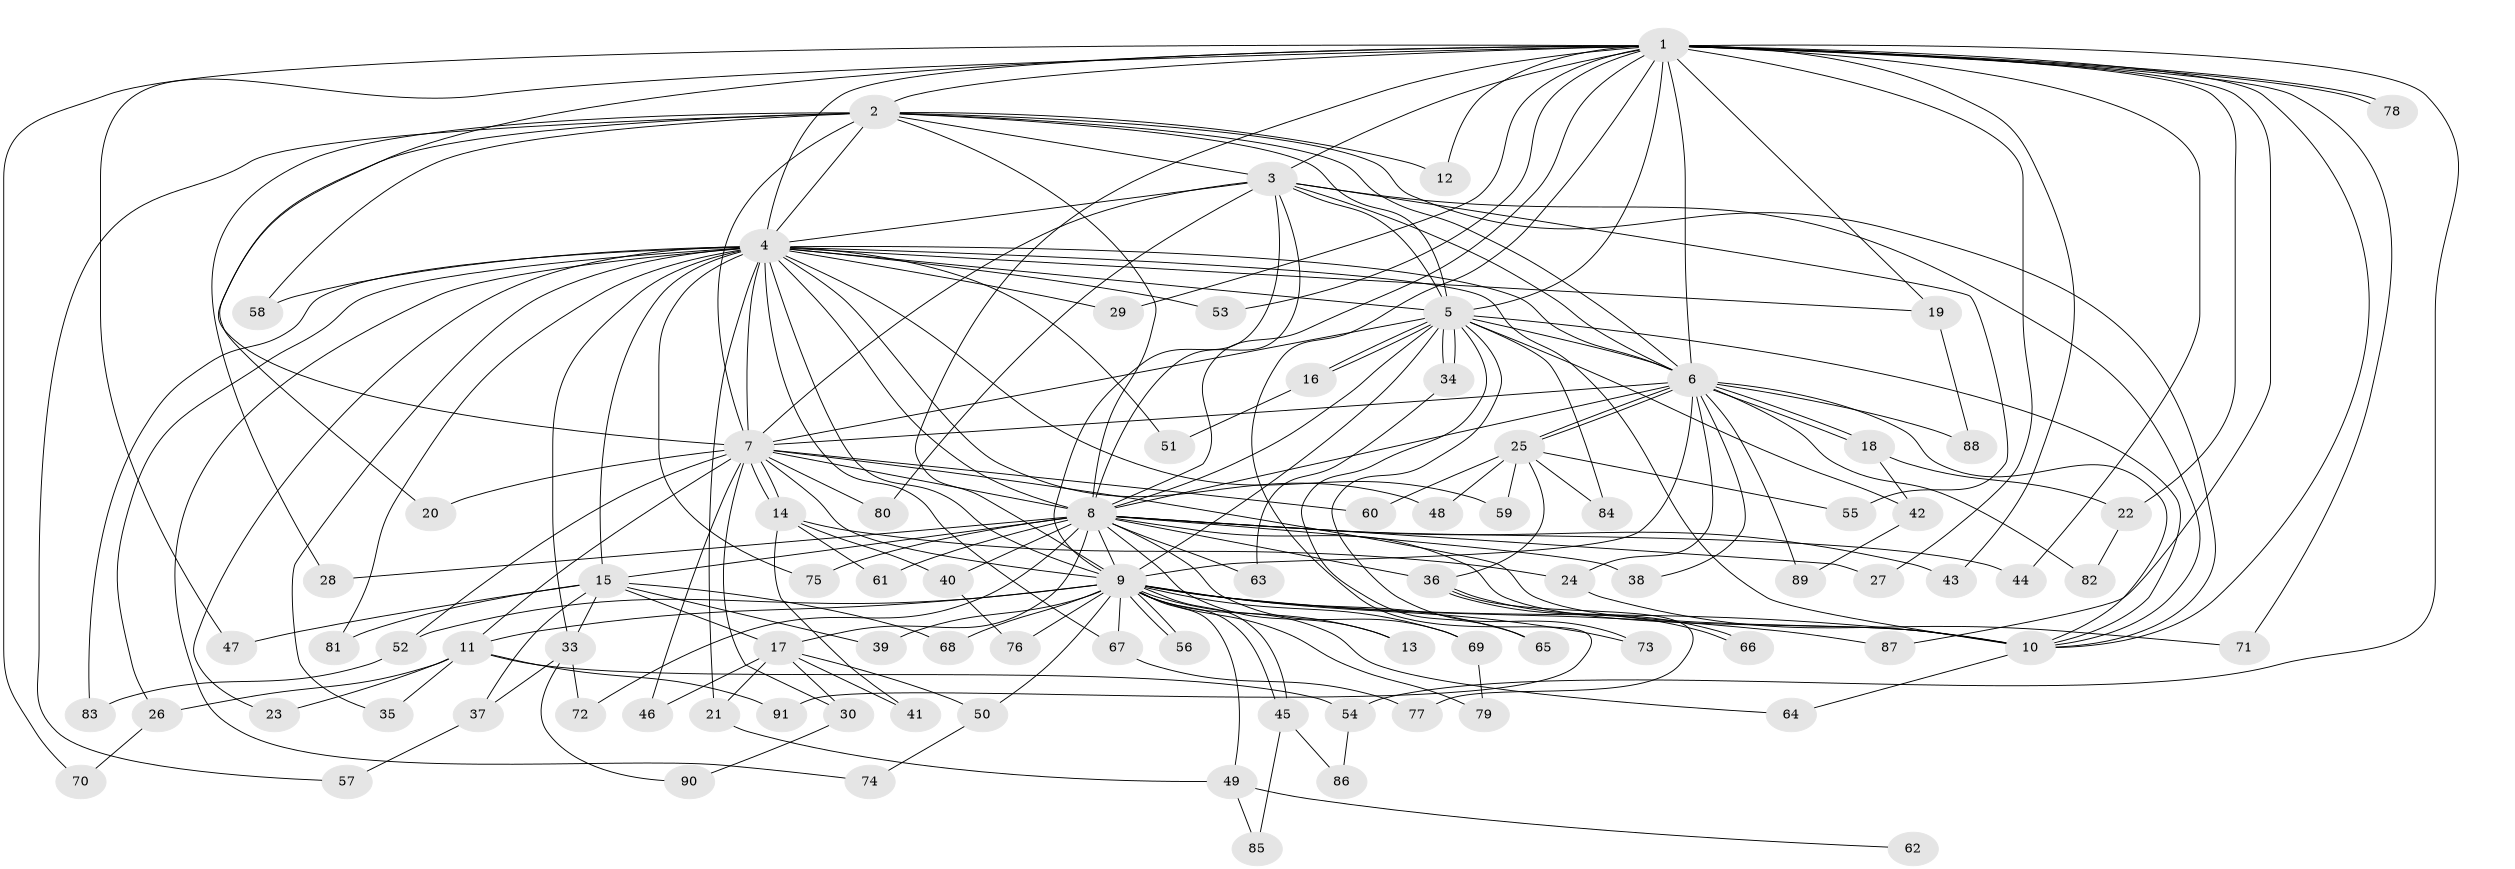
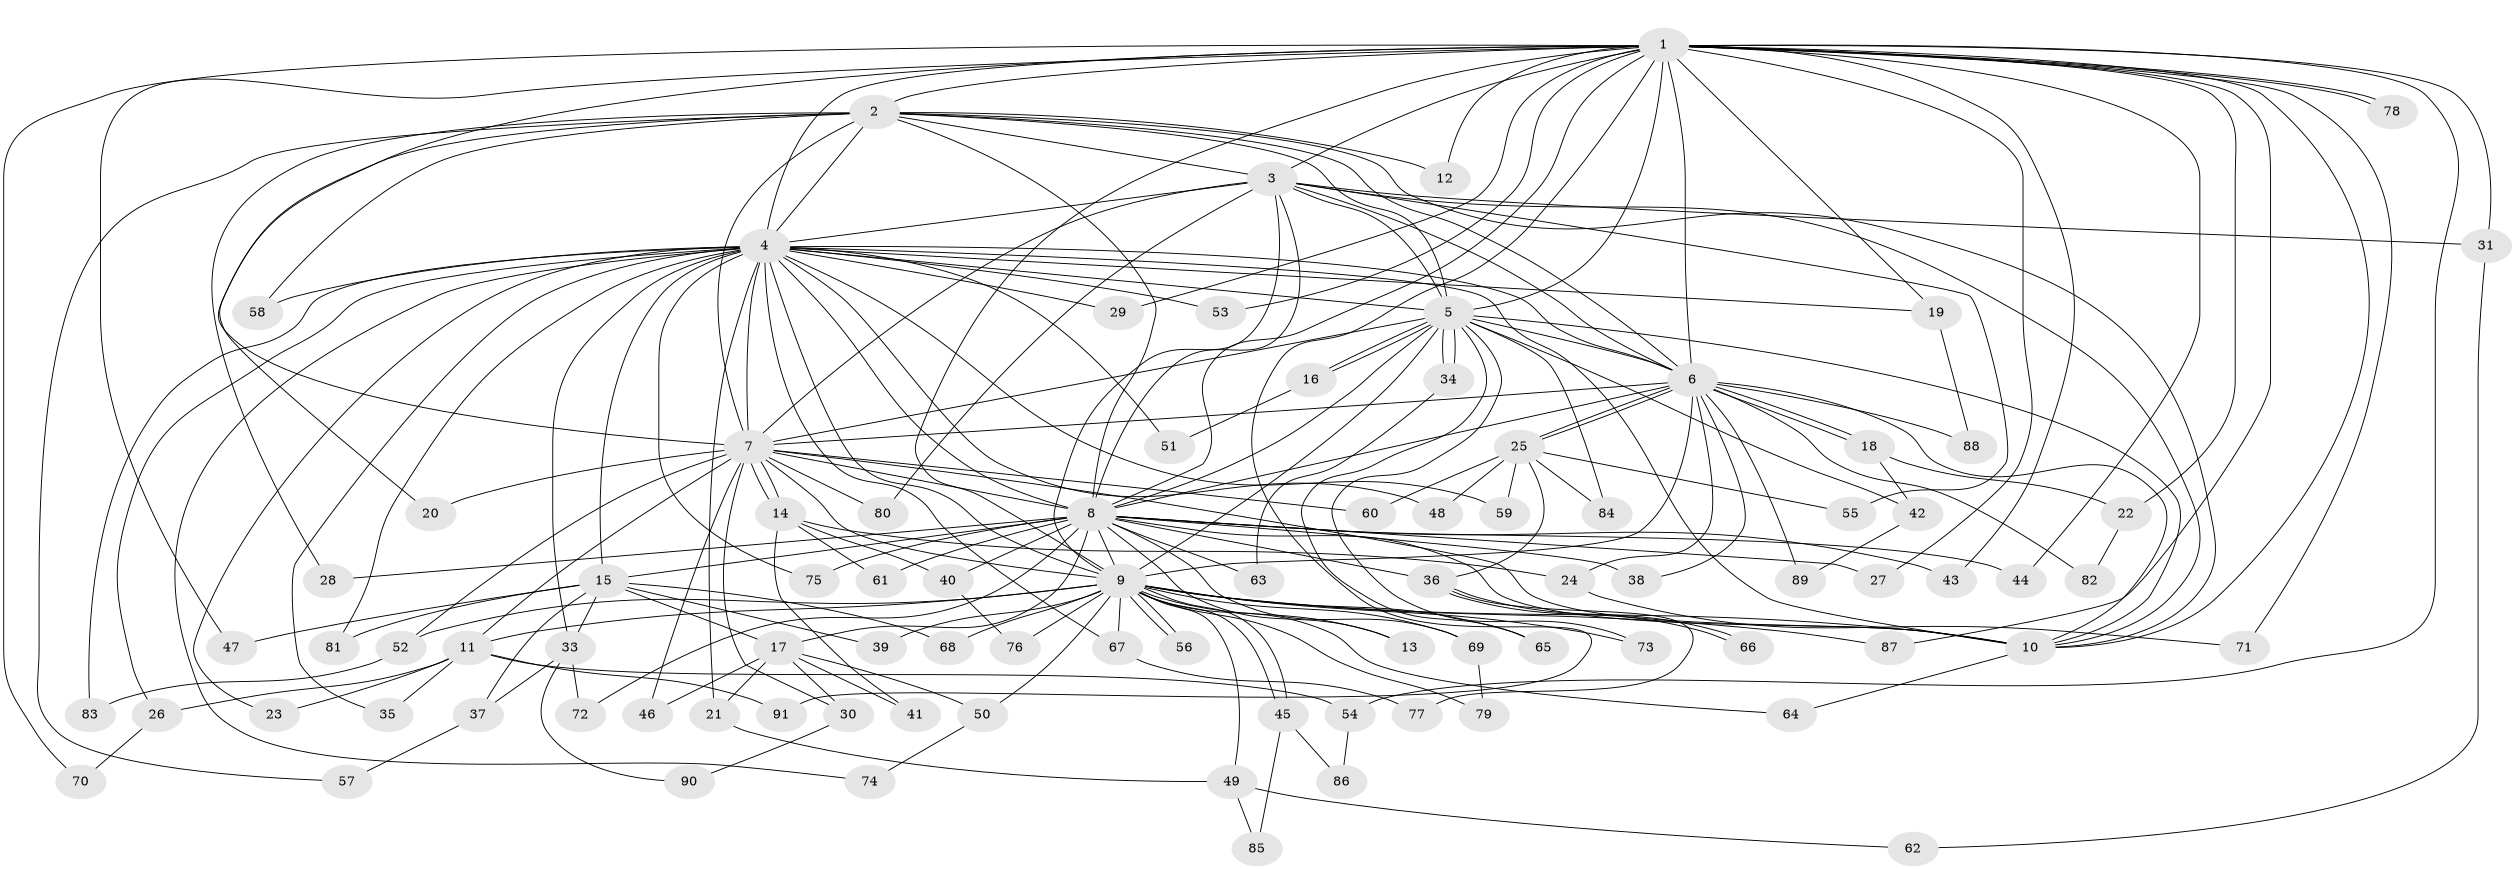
none -> (2486, 246)
